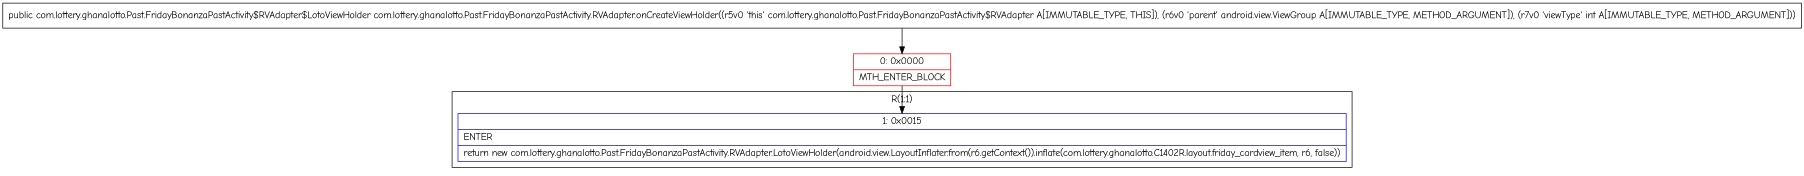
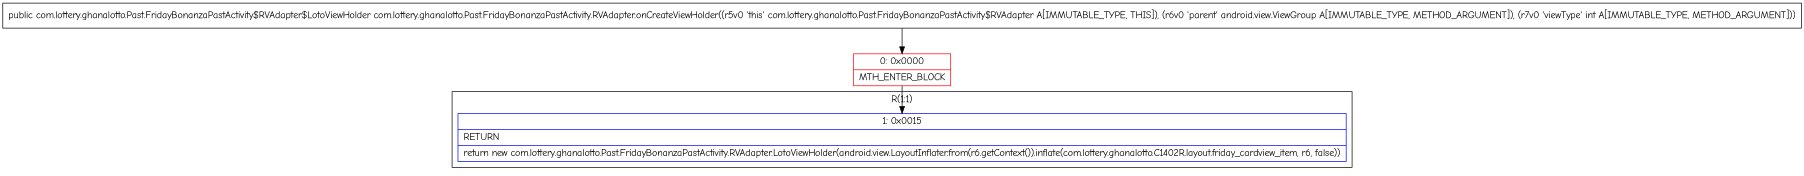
(478, 137) -> (482, 137)
